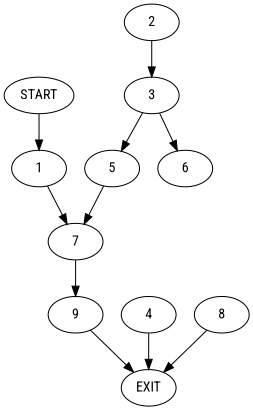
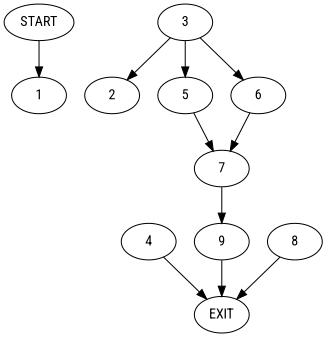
(152, 54) -> (152, 55)
(55, 201) -> (242, 127)
